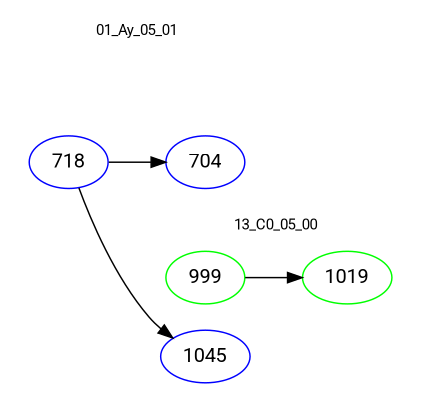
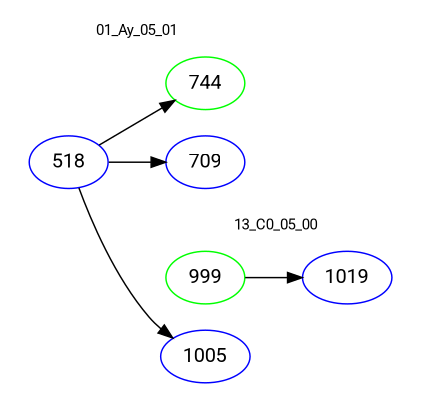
none -> (205, 83)
(69, 162) -> (69, 162)
(205, 162) -> (205, 162)
(347, 278) -> (347, 278)
(205, 357) -> (205, 357)
